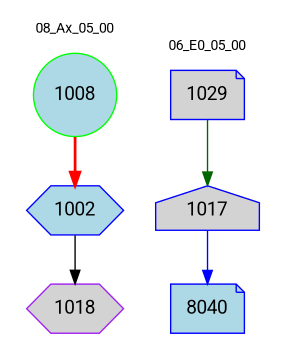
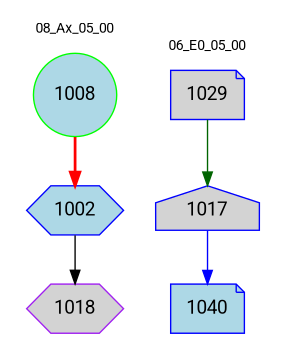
(208, 309) -> (208, 309)
